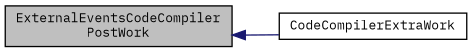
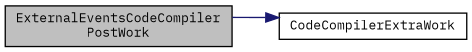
(262, 35) -> (249, 17)
